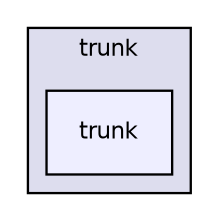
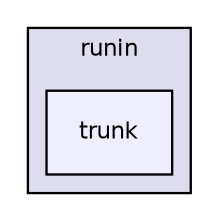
(109, 50) -> (109, 50)
